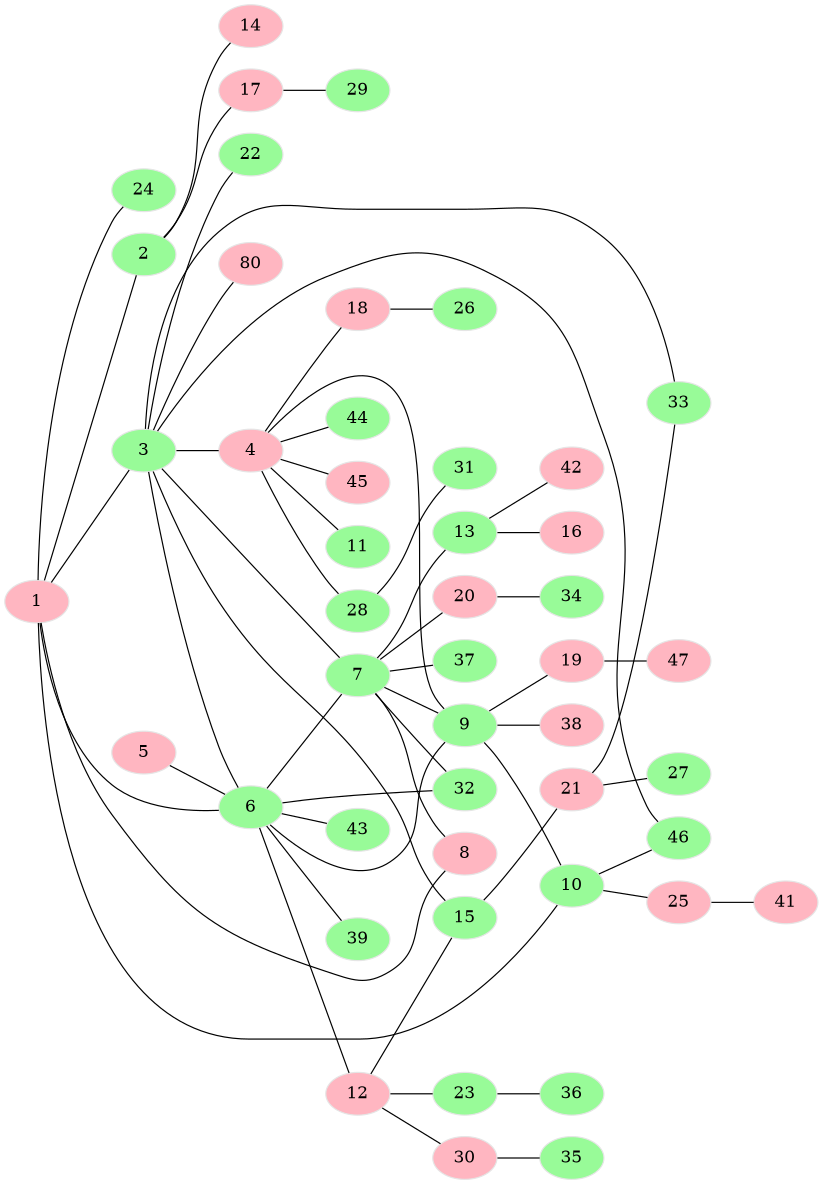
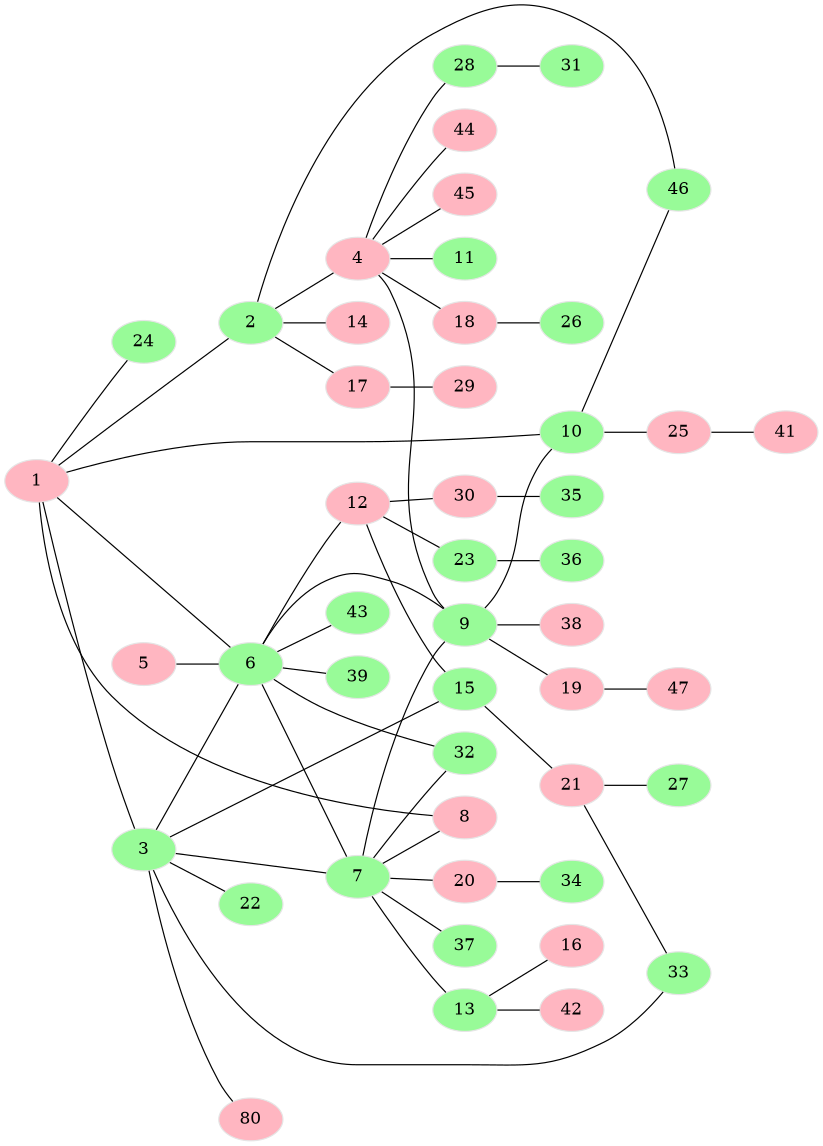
(358, 90) -> (465, 387)
(565, 338) -> (438, 31)
(358, 418) -> (465, 130)
(198, 451) -> (304, 291)
